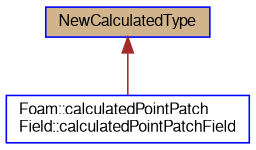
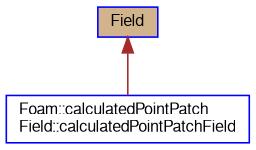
(128, 22) -> (128, 22)
